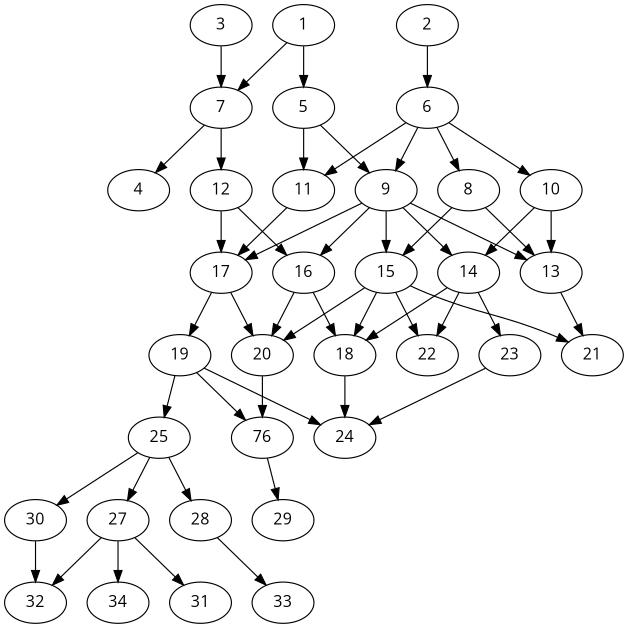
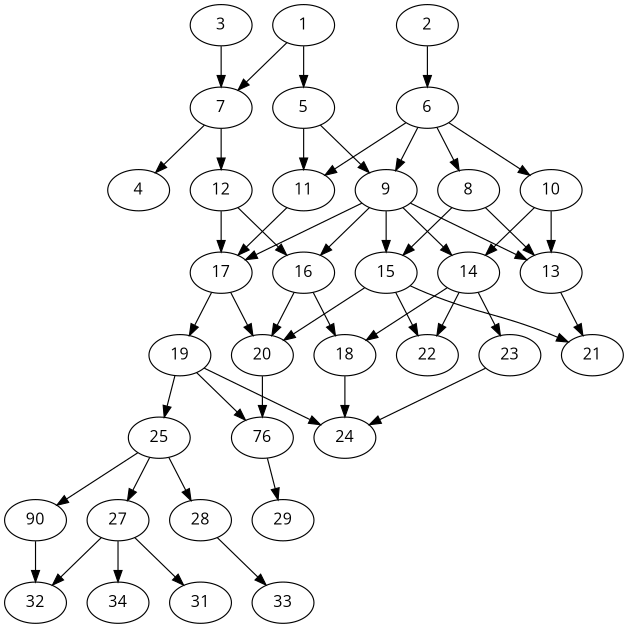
(368, 309) -> none
(36, 520) -> (36, 520)
